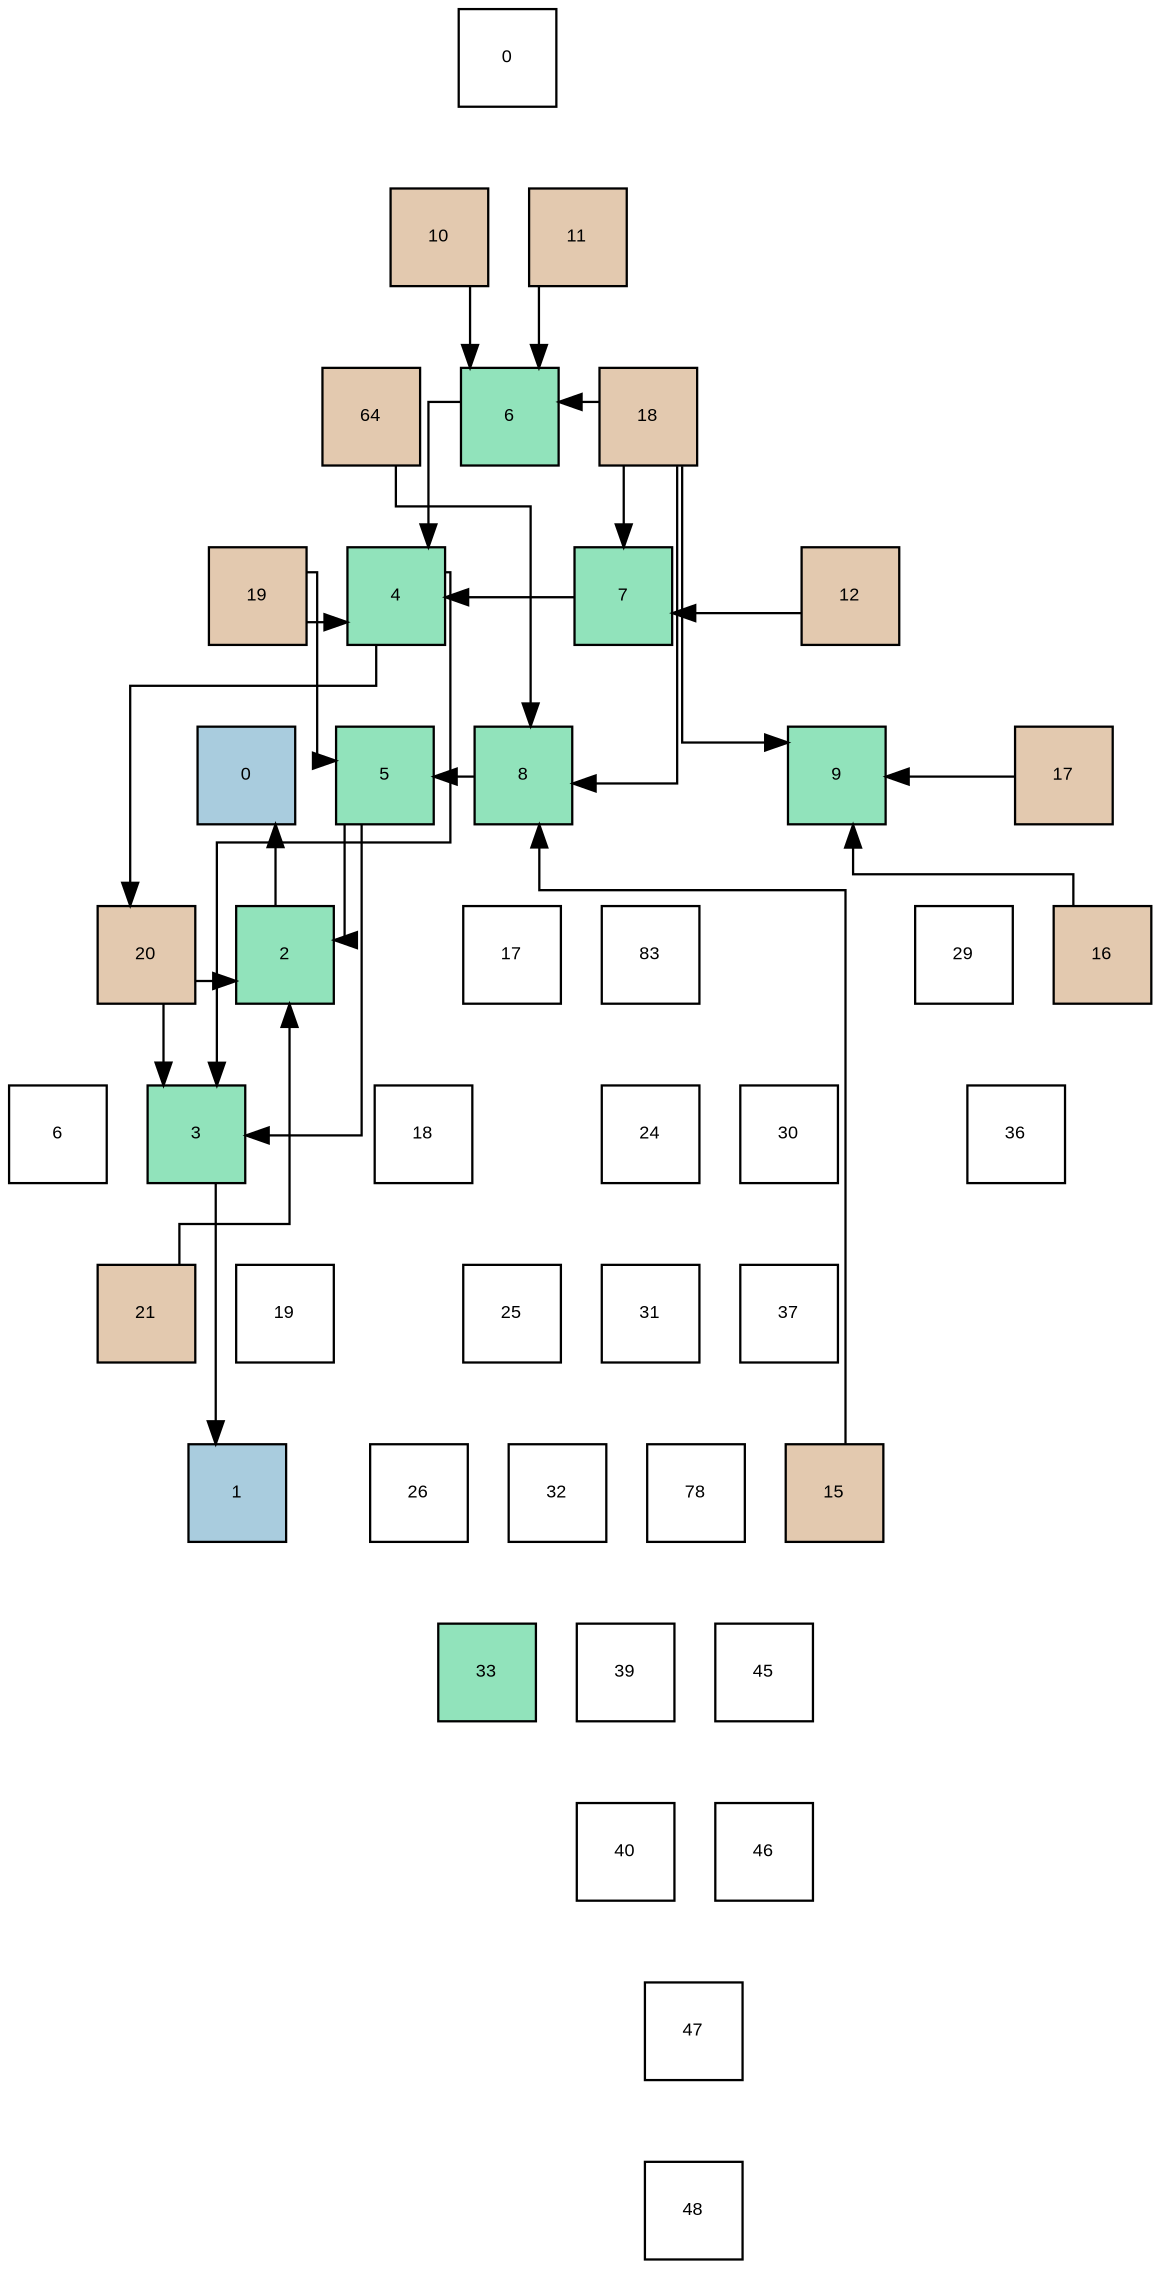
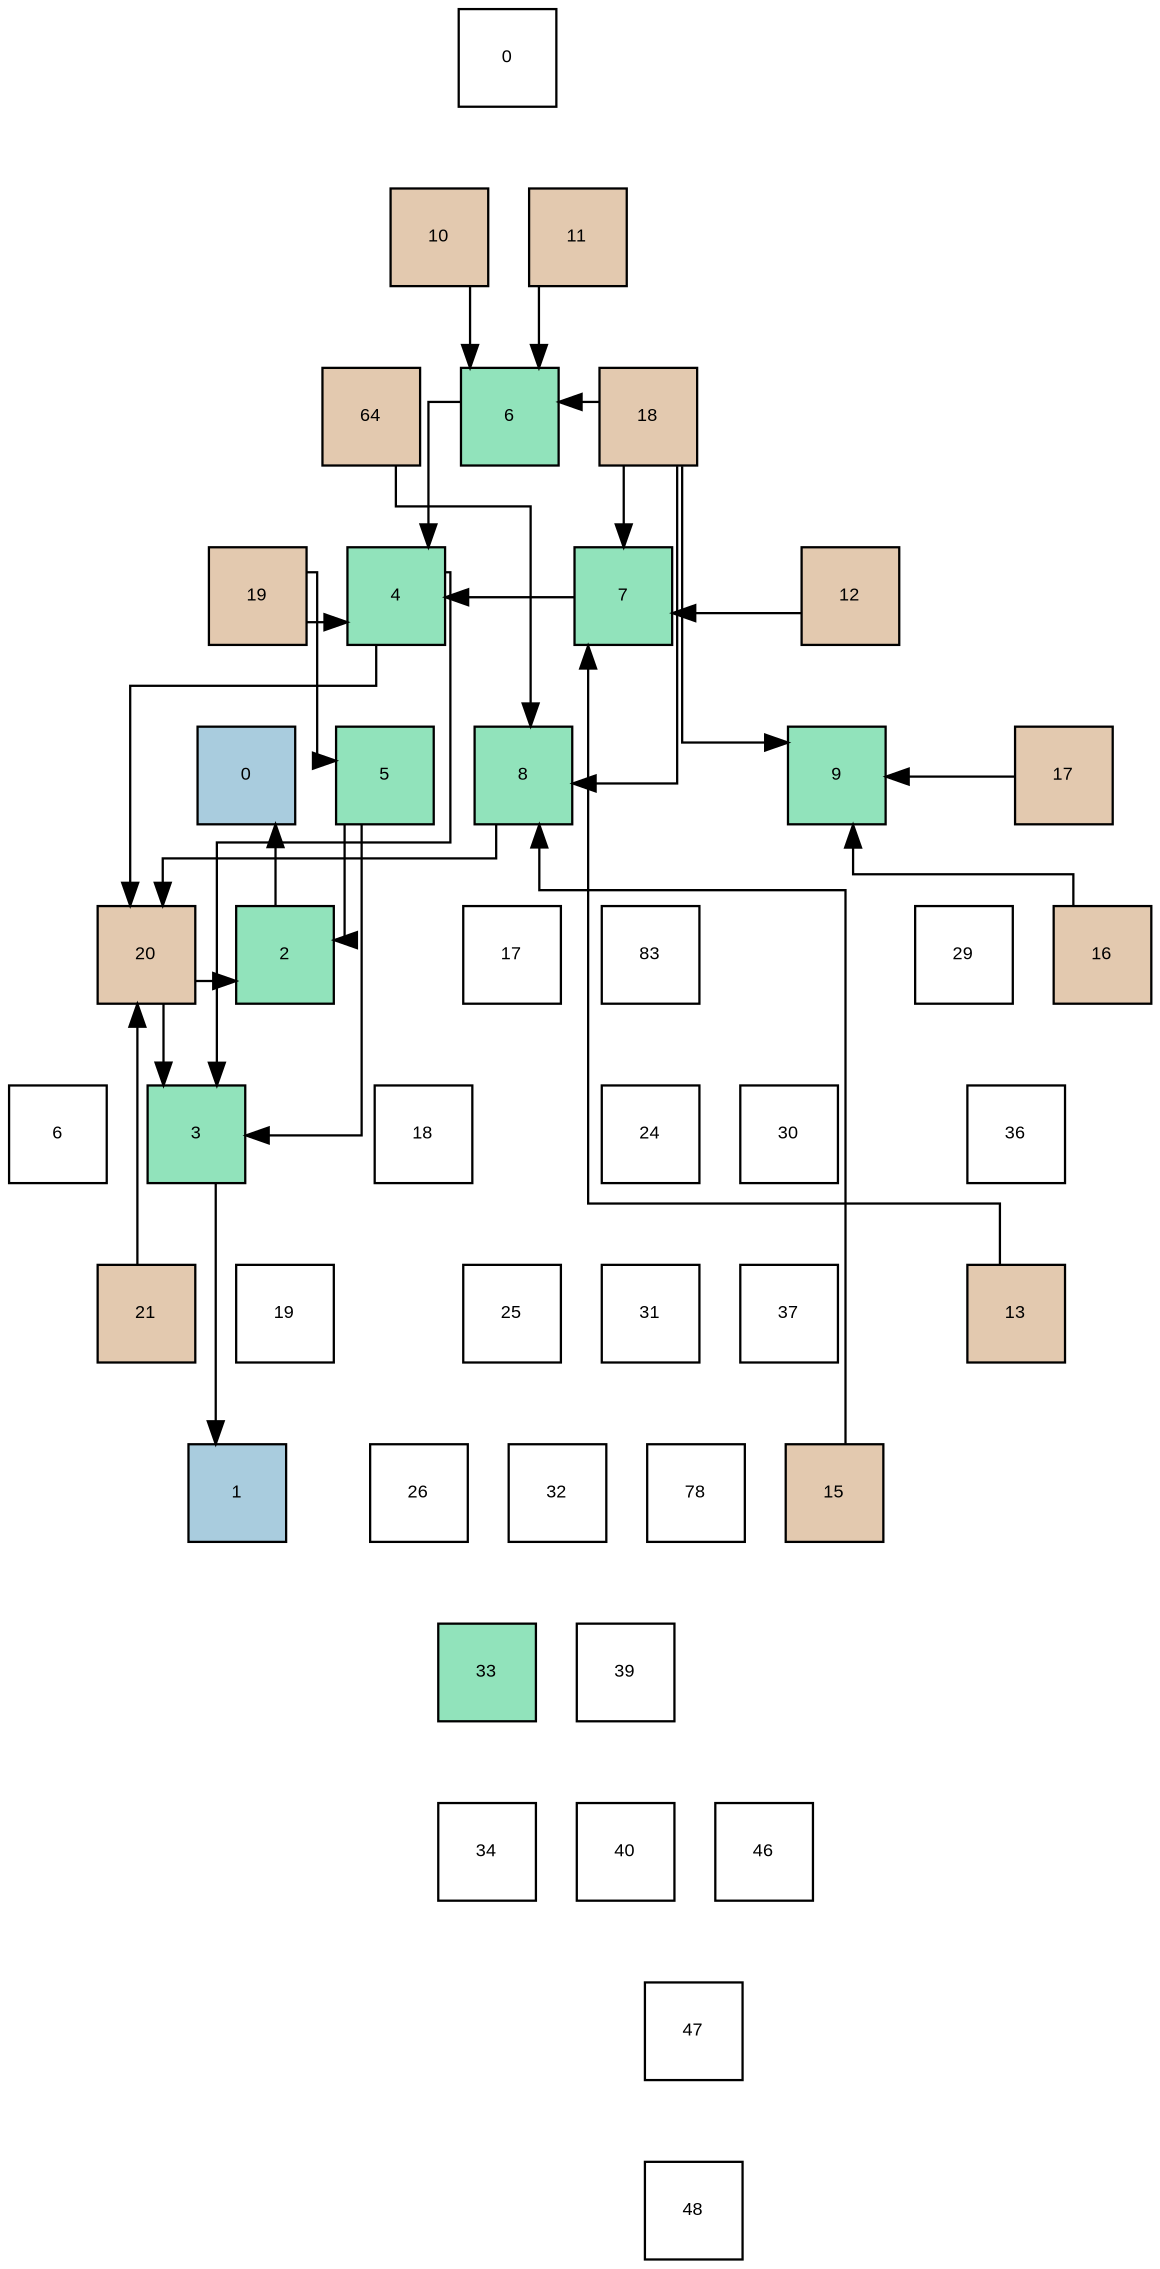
(465, 777) -> (324, 858)
(290, 1201) -> (137, 1146)
none -> (1016, 1314)
(764, 1672) -> none
none -> (487, 1852)
